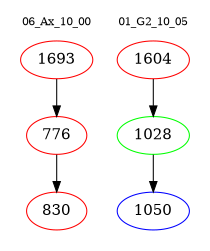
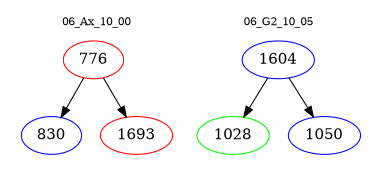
(153, 23) -> (279, 23)
(153, 60) -> (278, 60)
(57, 92) -> (112, 93)
(153, 168) -> (298, 93)
(57, 211) -> (51, 135)
